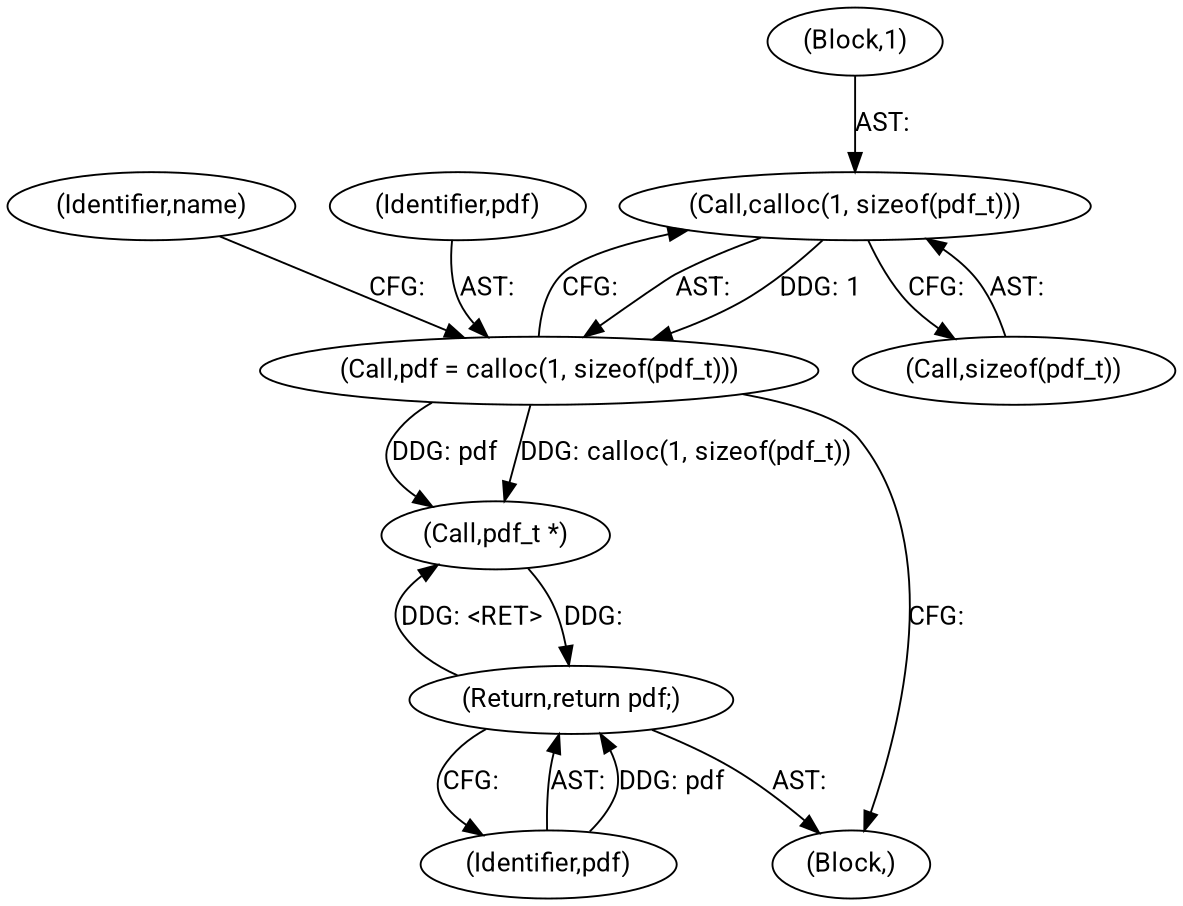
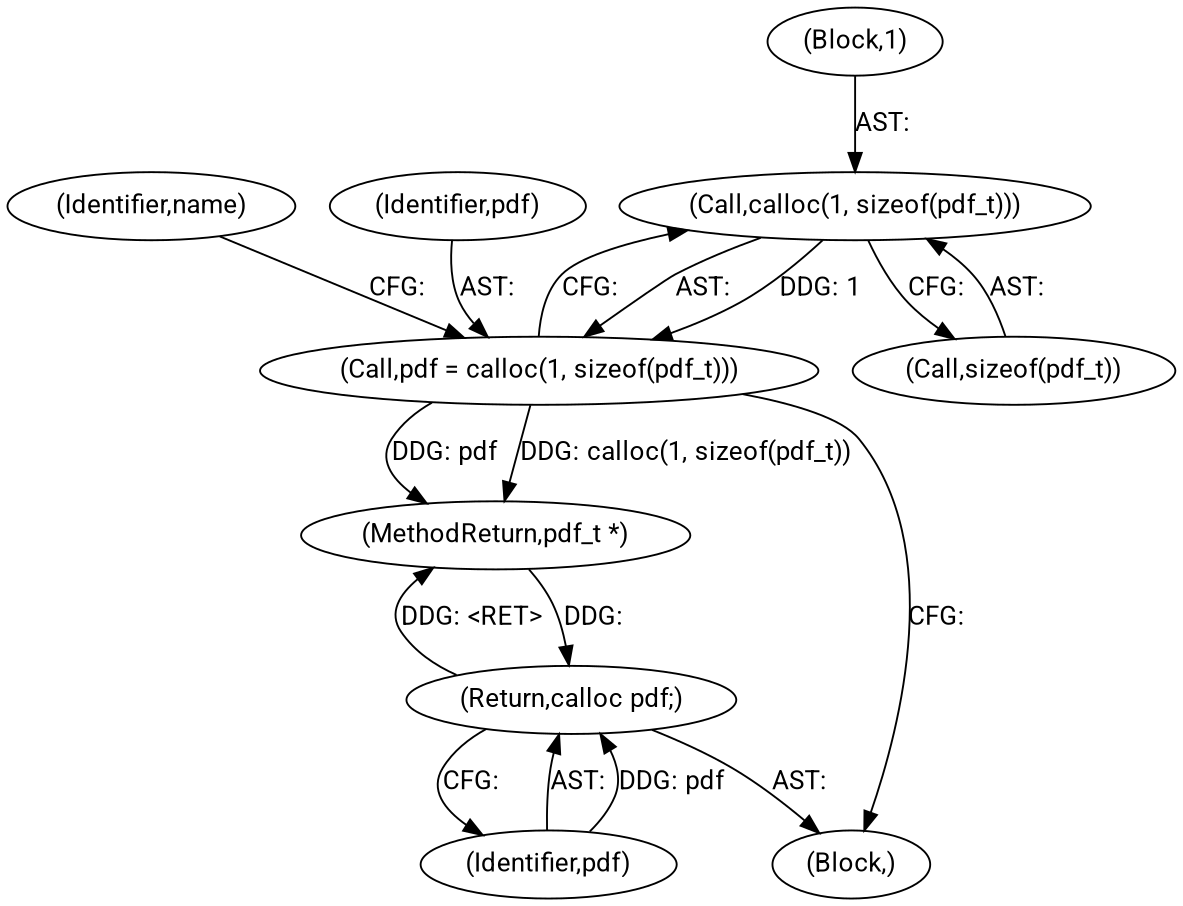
(496, 535) -> (496, 535)
(571, 700) -> (571, 700)
